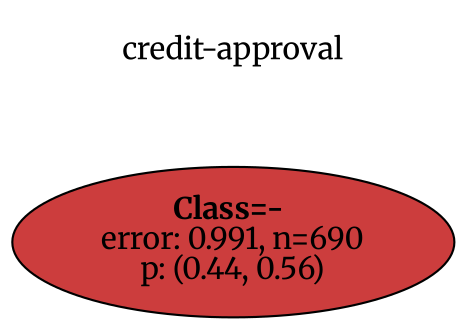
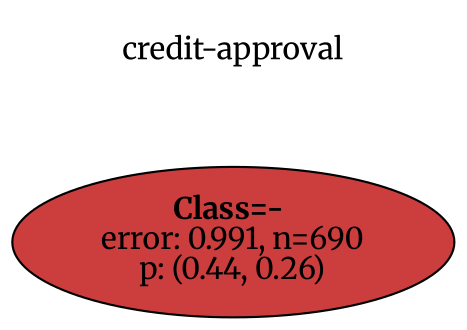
(233, 270) -> (233, 270)
